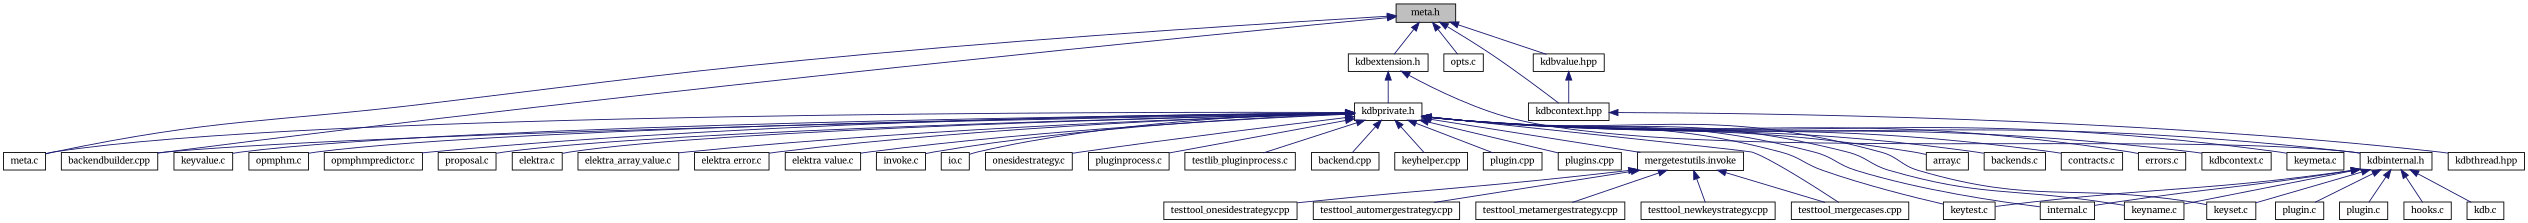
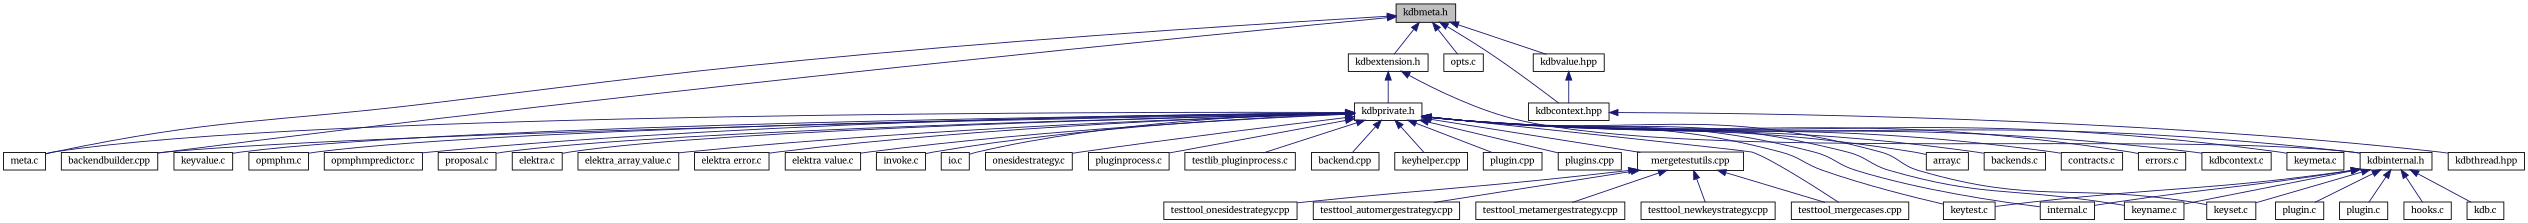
(1426, 13) -> (1426, 13)
(1691, 161) -> (1691, 161)
